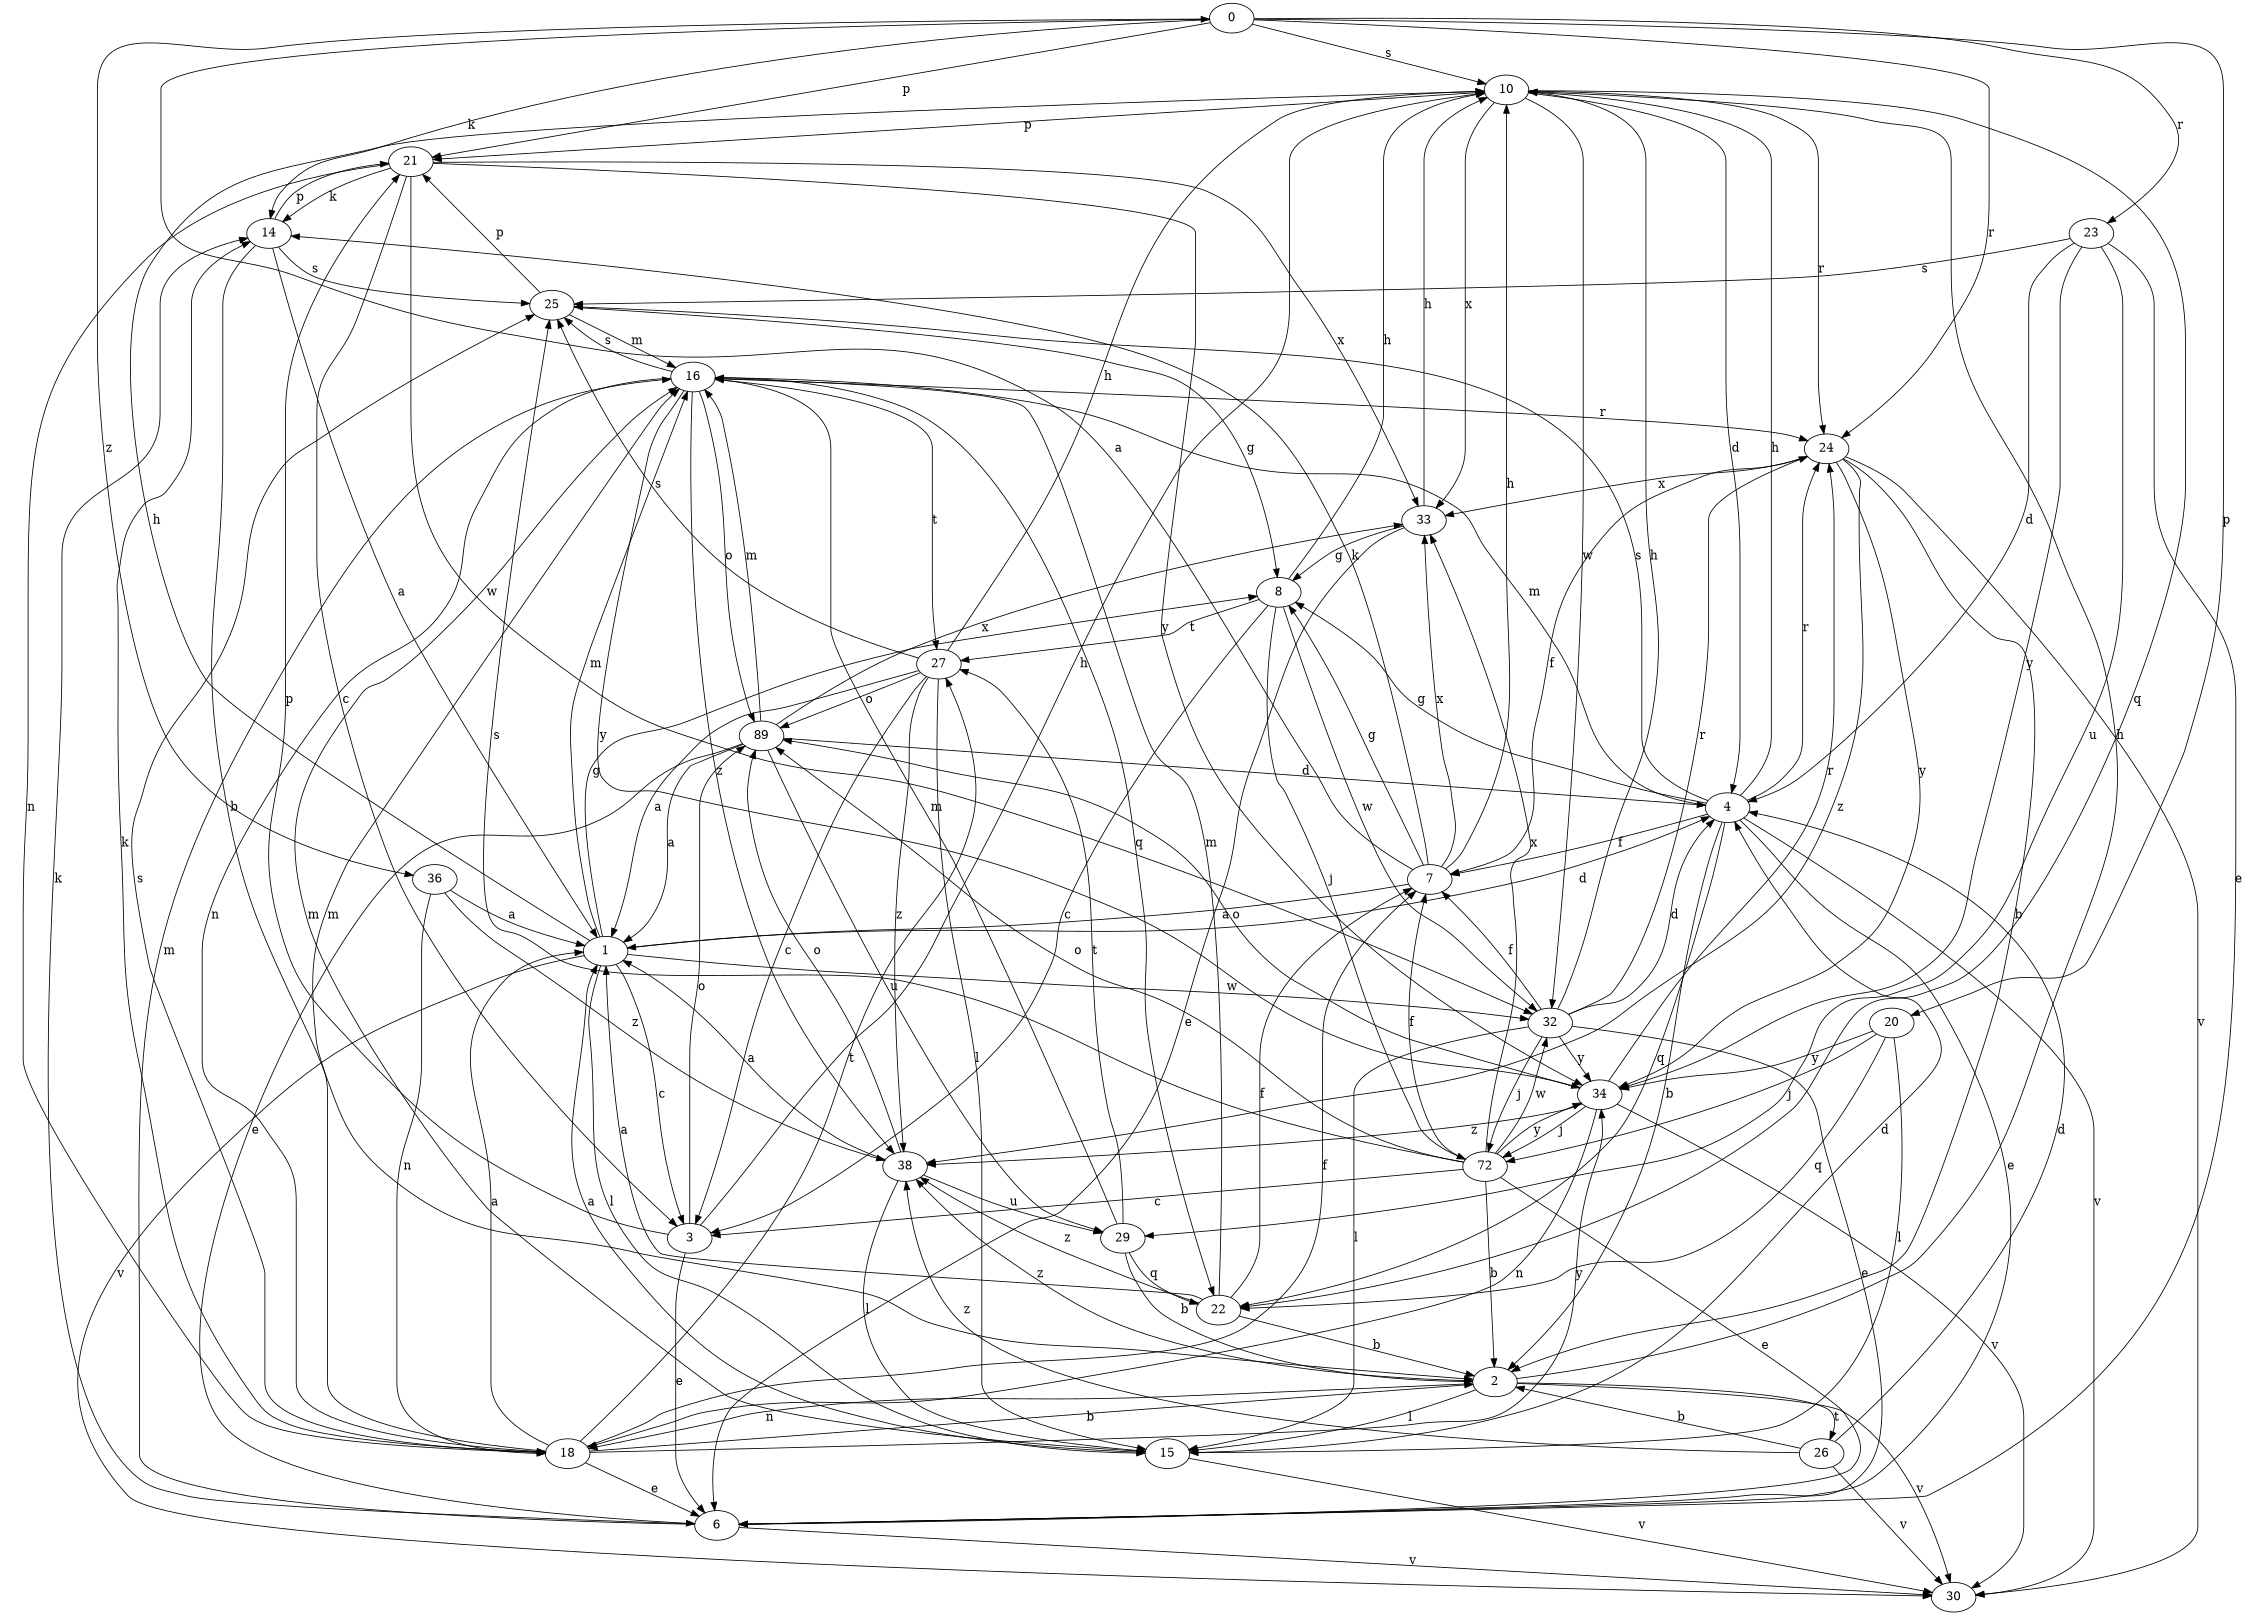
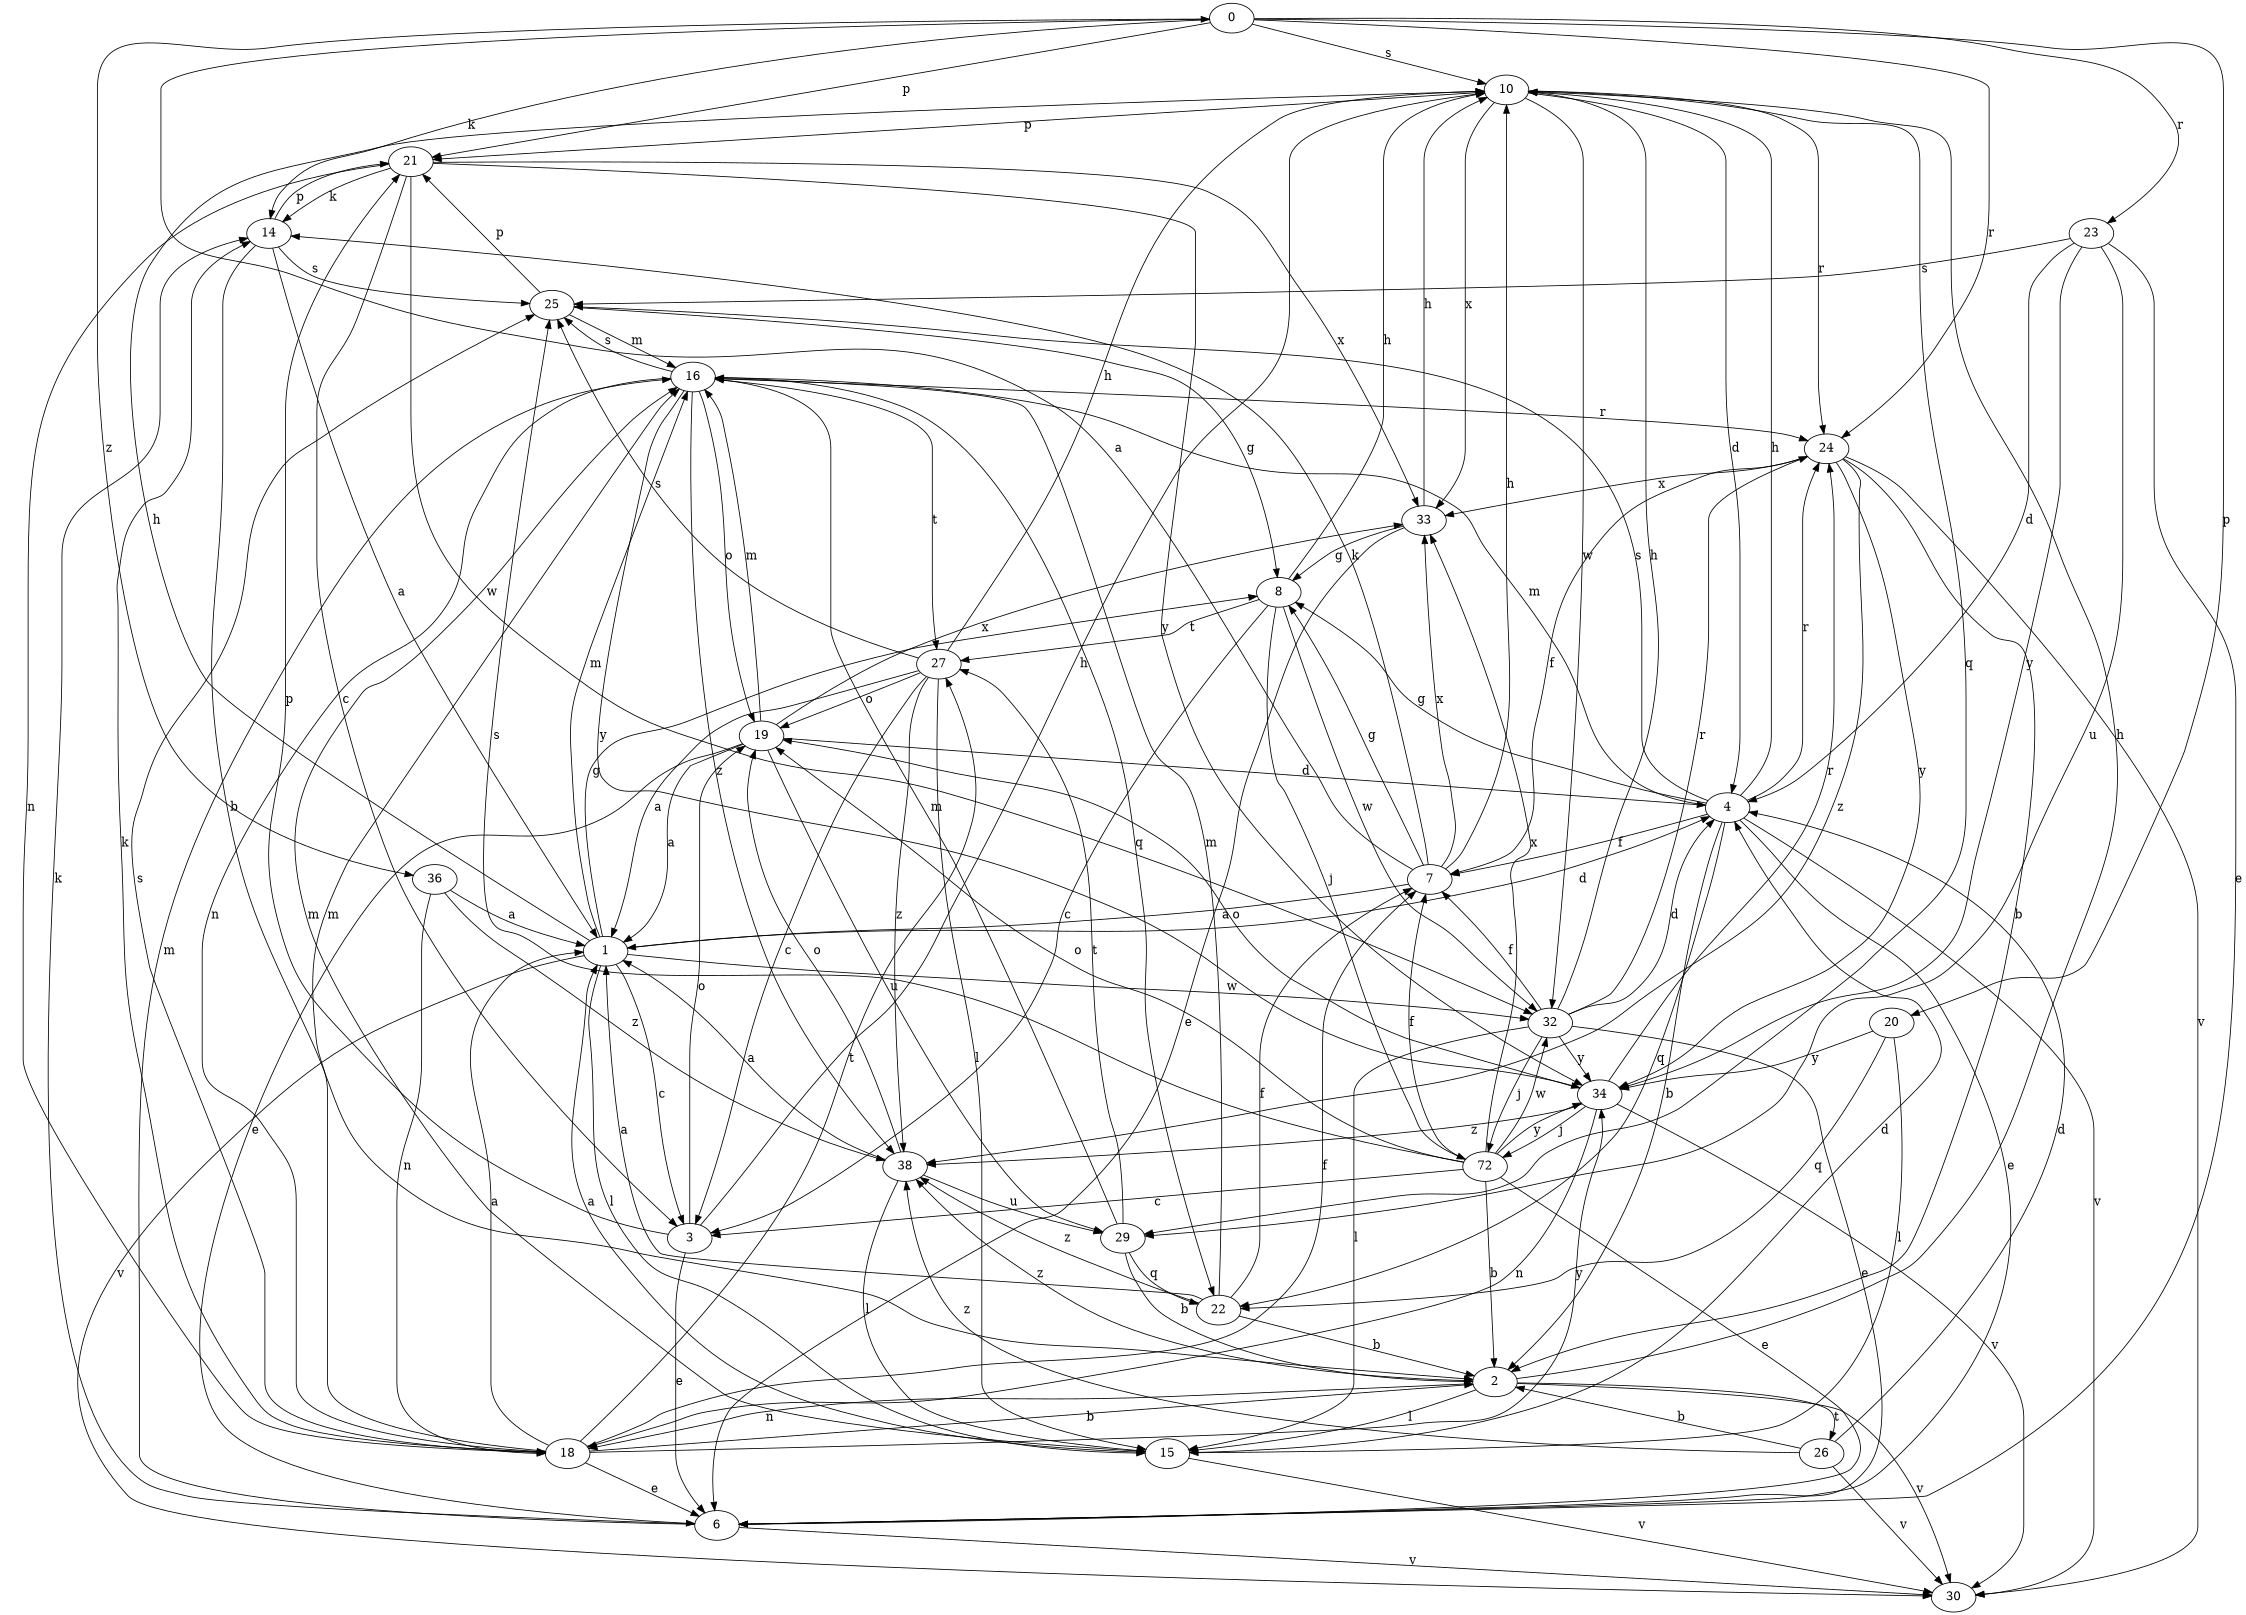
(2131, 699) -> (1966, 765)
(762, 736) -> (762, 736)
(1701, 1112) -> none
